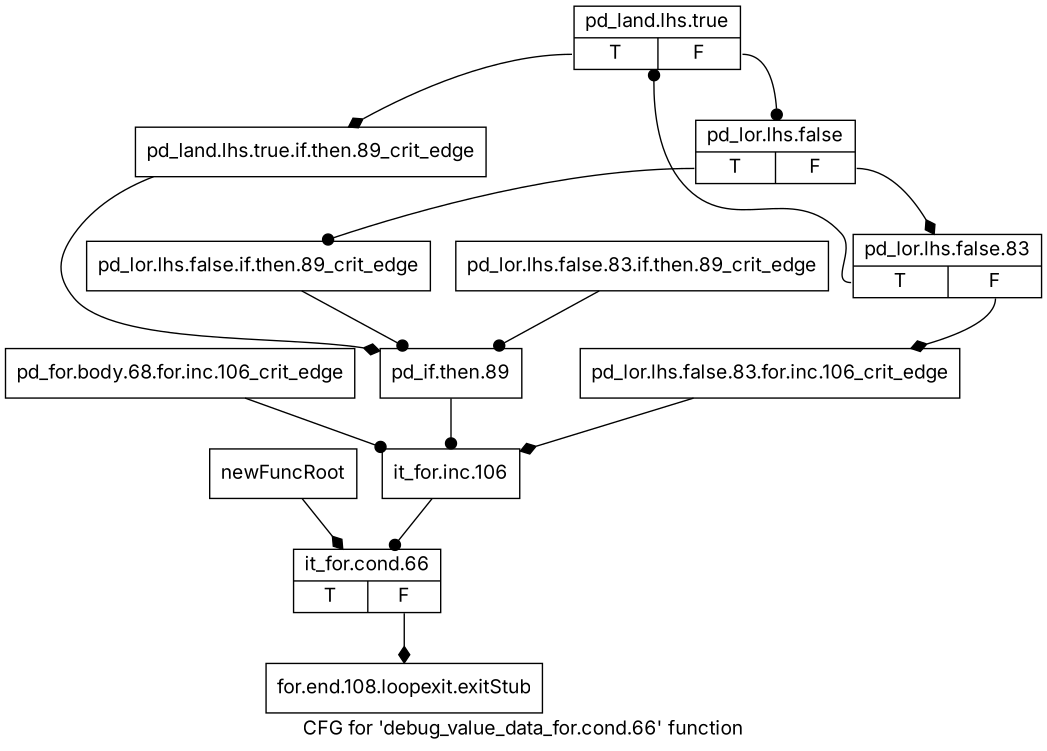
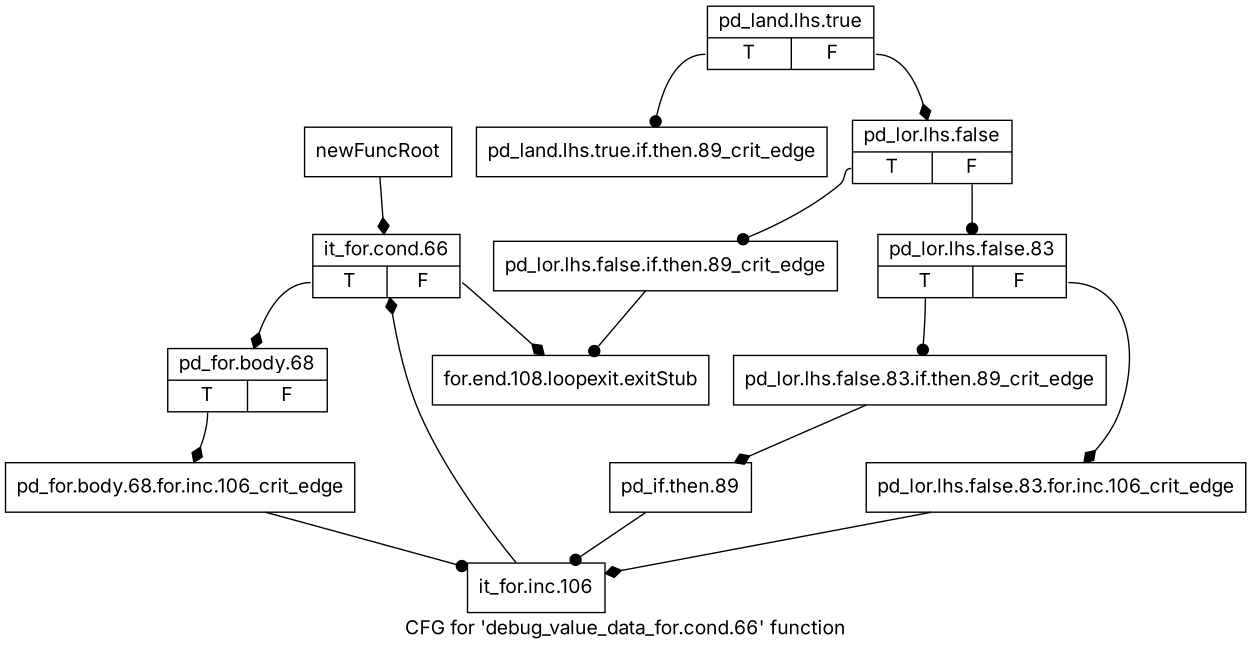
(464, 74) -> (672, 76)
(769, 74) -> (907, 71)
(898, 185) -> (972, 204)
(735, 209) -> (925, 321)
(350, 317) -> (622, 319)
(552, 317) -> (808, 430)
(131, 325) -> none
none -> (248, 380)
(415, 520) -> (437, 447)
